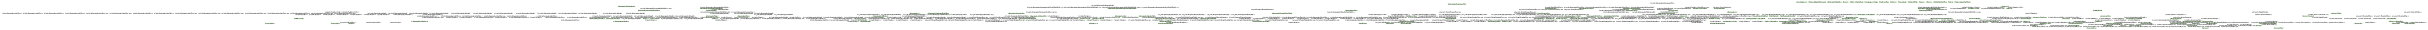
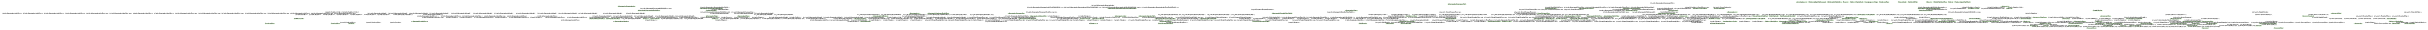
(1894, 2) -> none
(1922, 2) -> none
none -> (1862, 13)
none -> (2100, 24)
none -> (2046, 26)
(2236, 28) -> (2338, 27)
